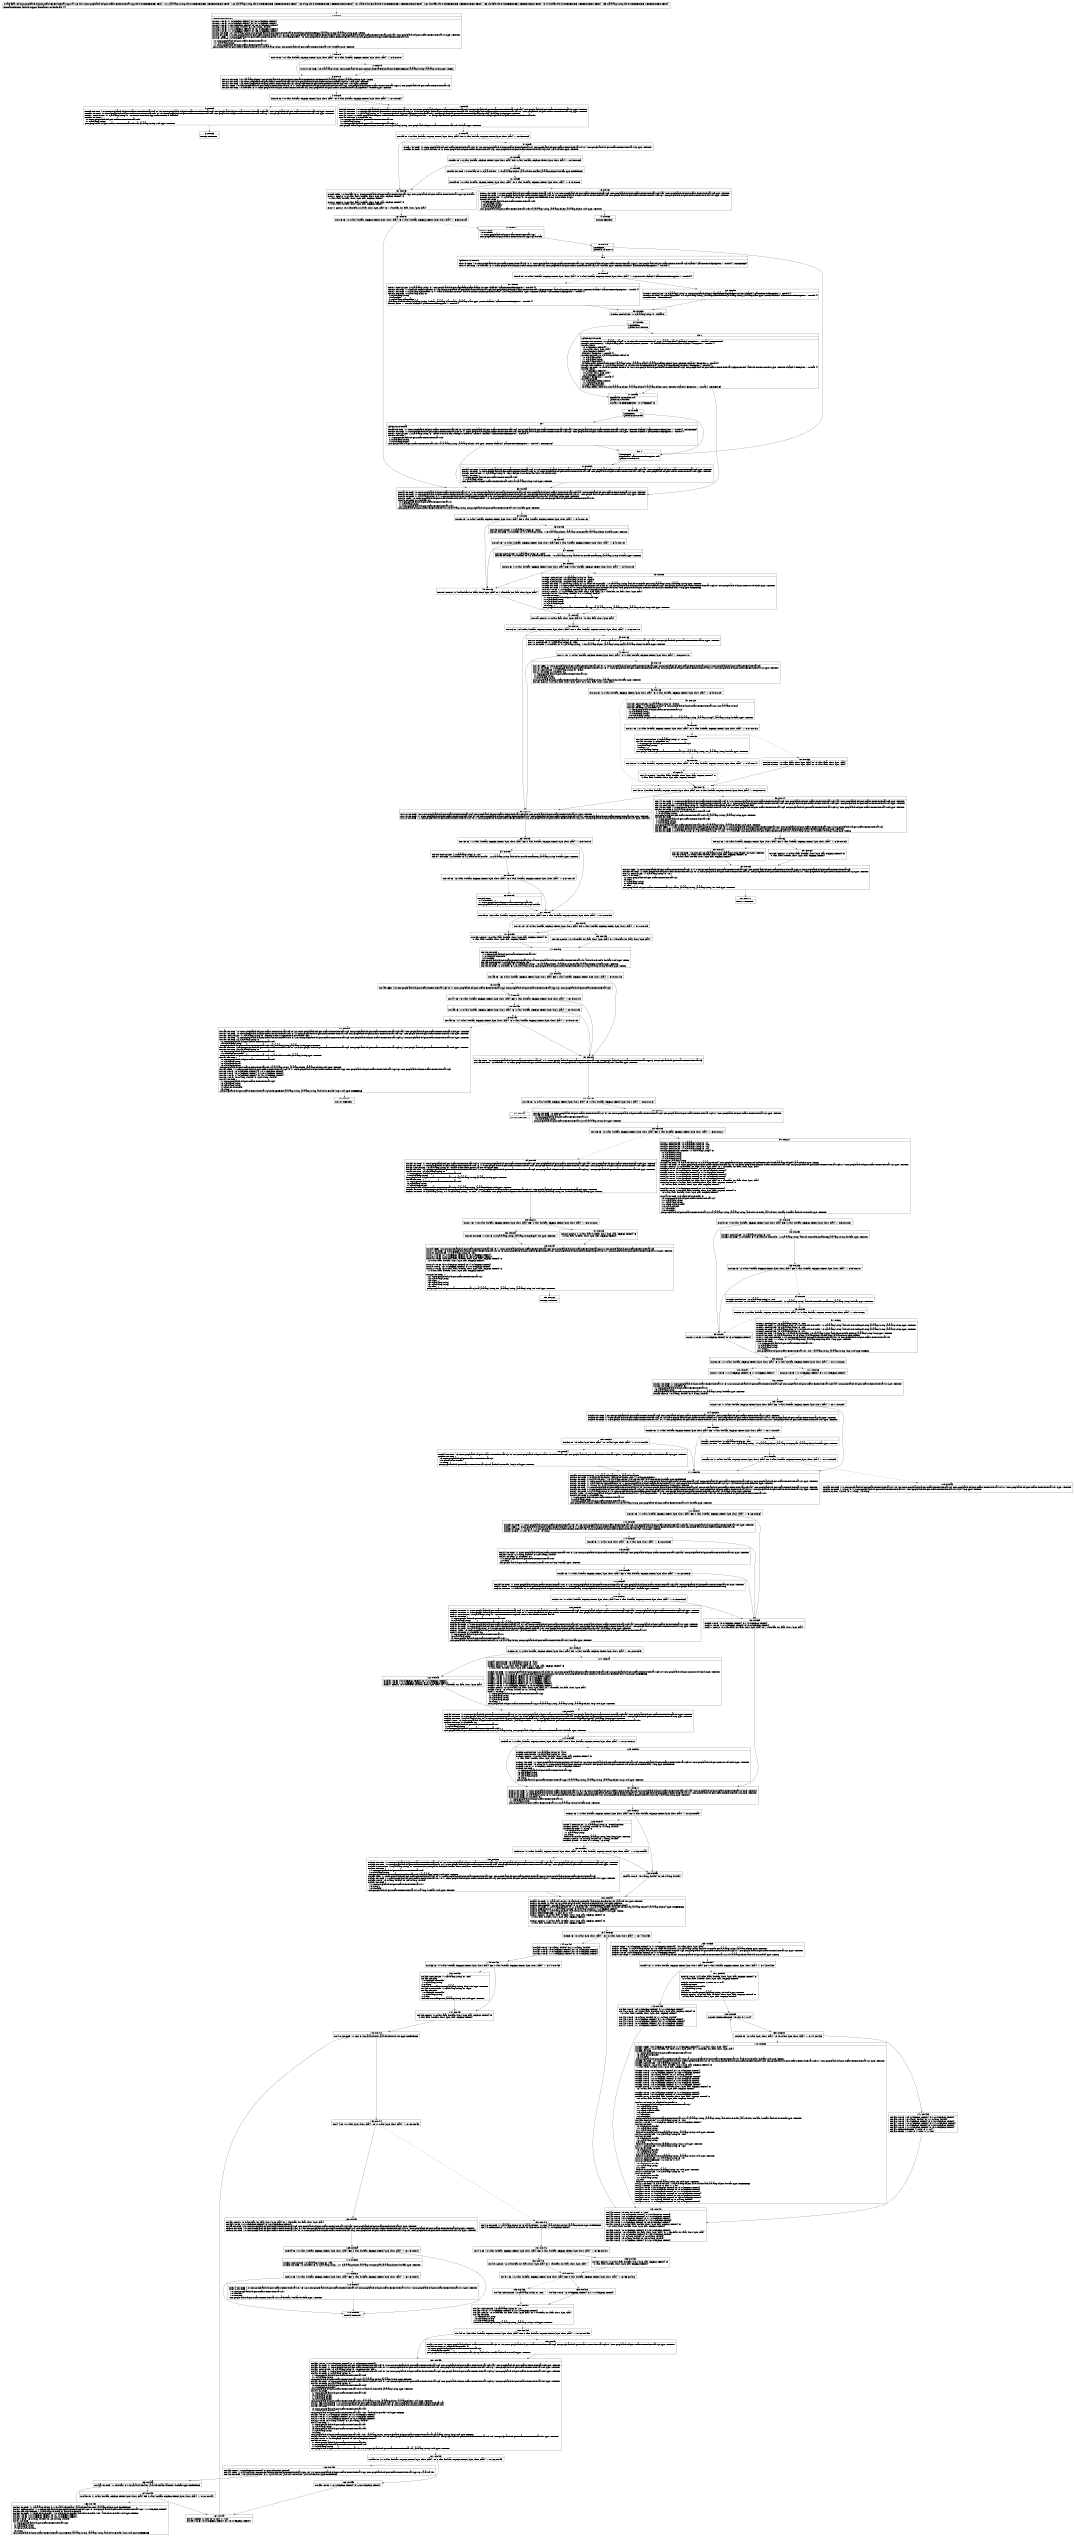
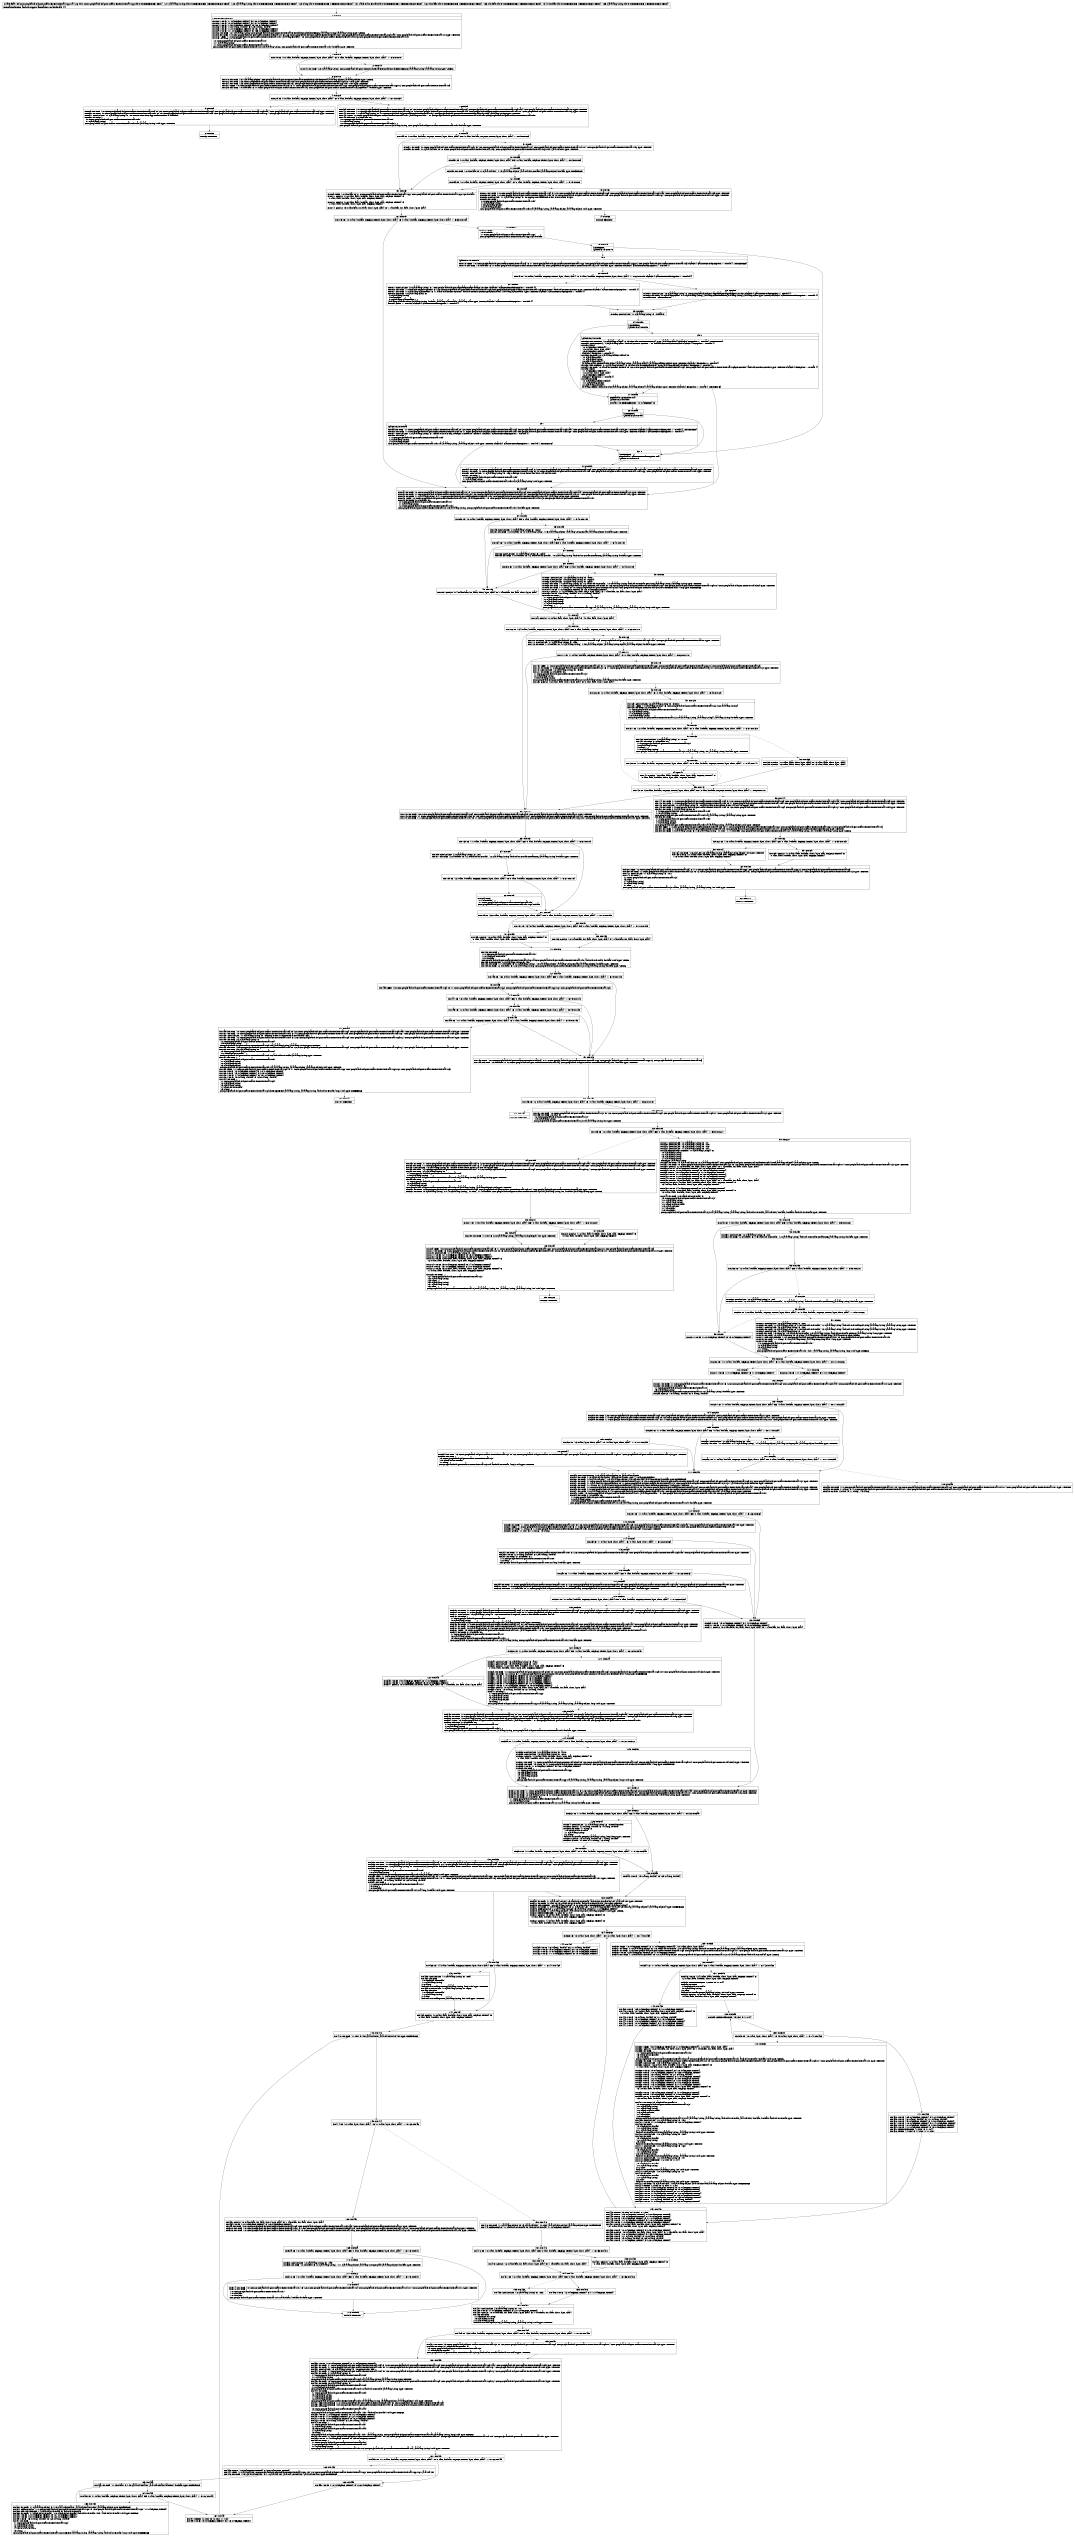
(523, 1958) -> (493, 1926)
